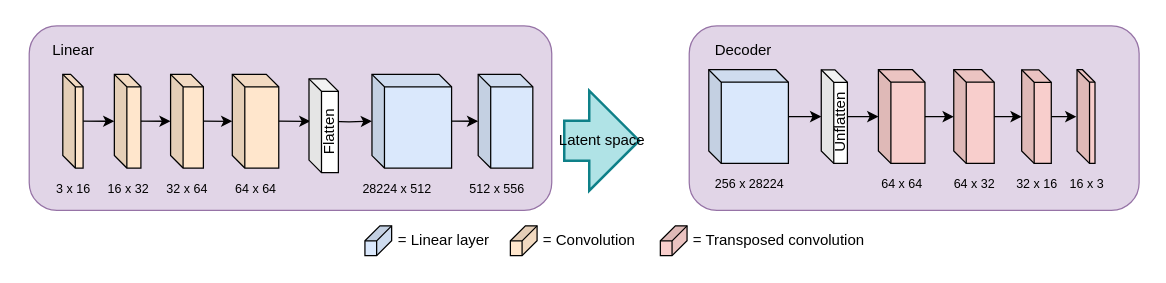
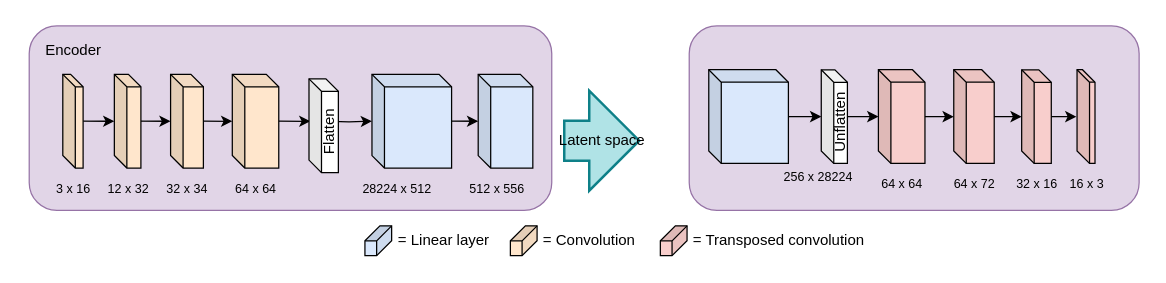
(74, 51) -> (74, 51)
(743, 51) -> none
(975, 183) -> (975, 183)
(749, 184) -> (818, 177)
(129, 188) -> (129, 188)
(188, 188) -> (188, 188)
